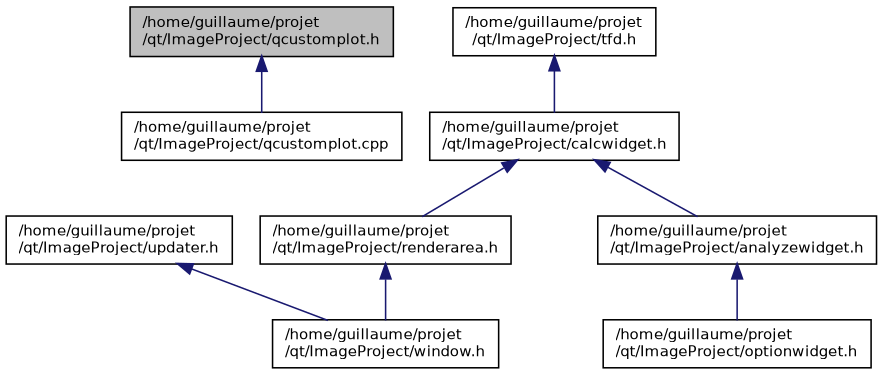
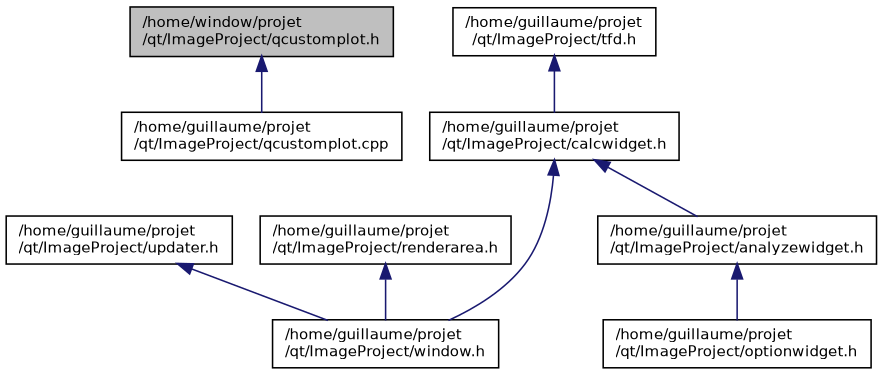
(262, 32) -> (262, 32)
(463, 192) -> (524, 265)
